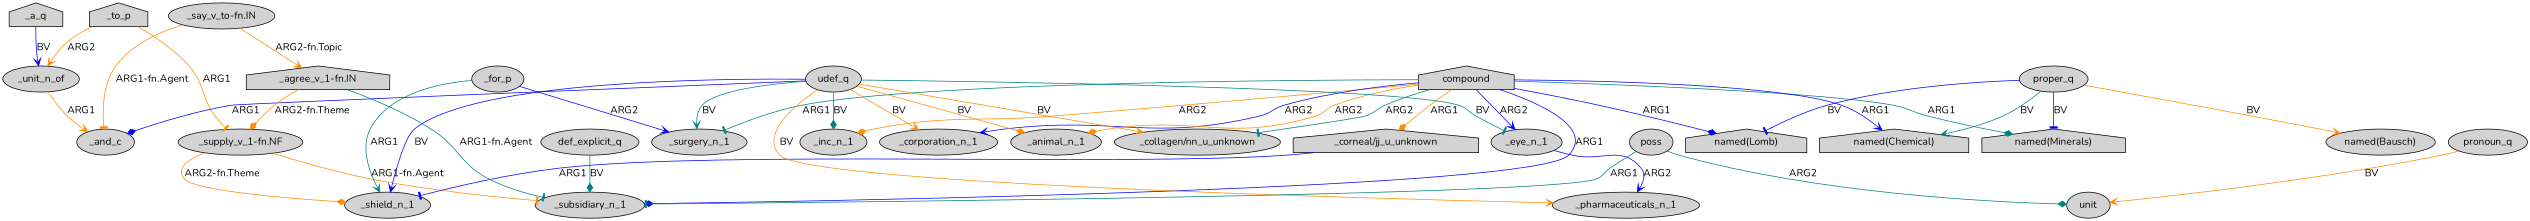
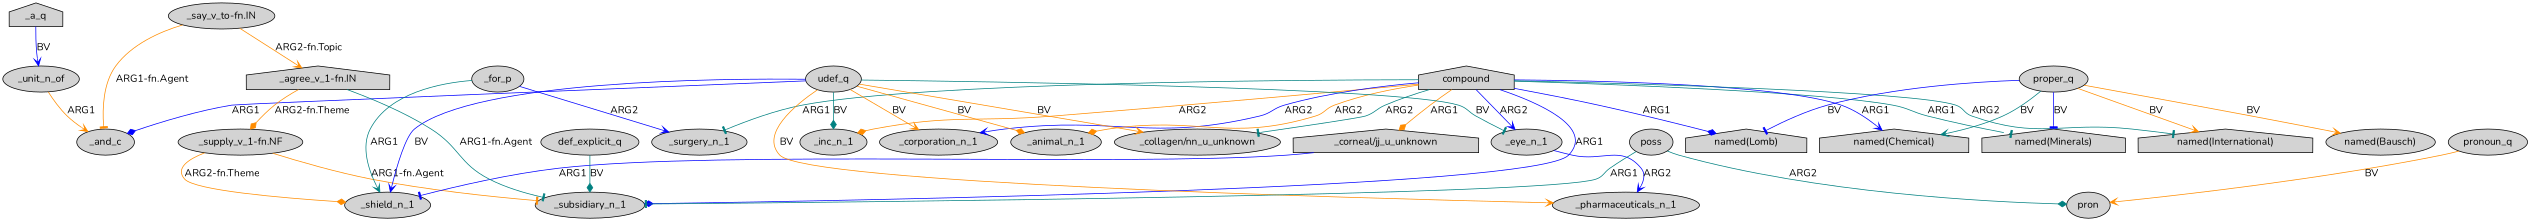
(119, 16) -> none
(744, 89) -> none
(1835, 98) -> (1835, 98)
none -> (2225, 142)
(2088, 205) -> (2088, 205)
